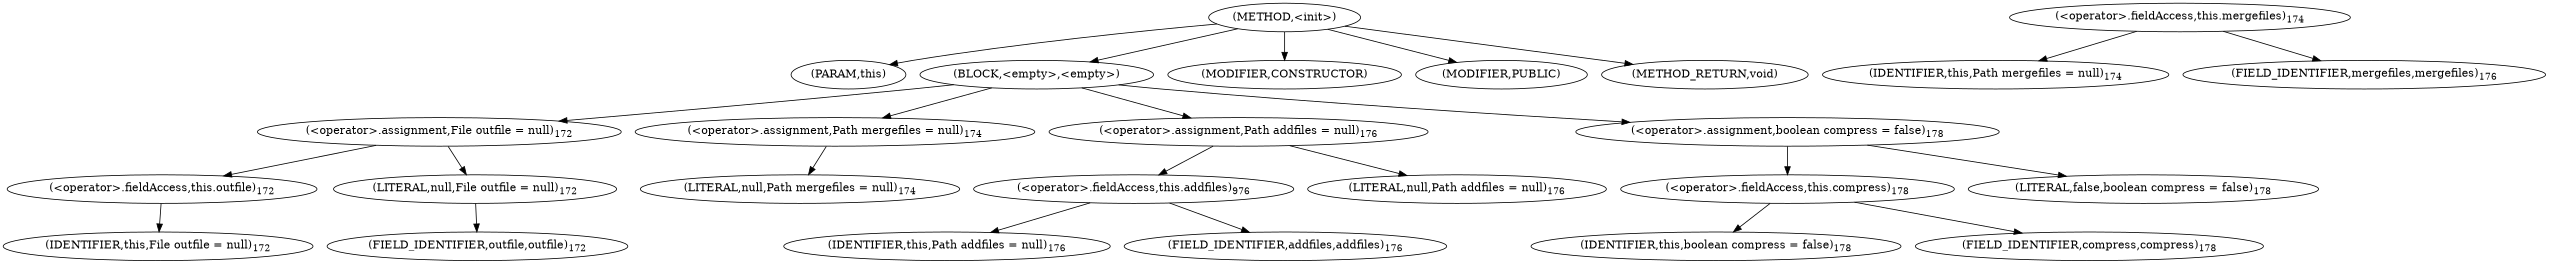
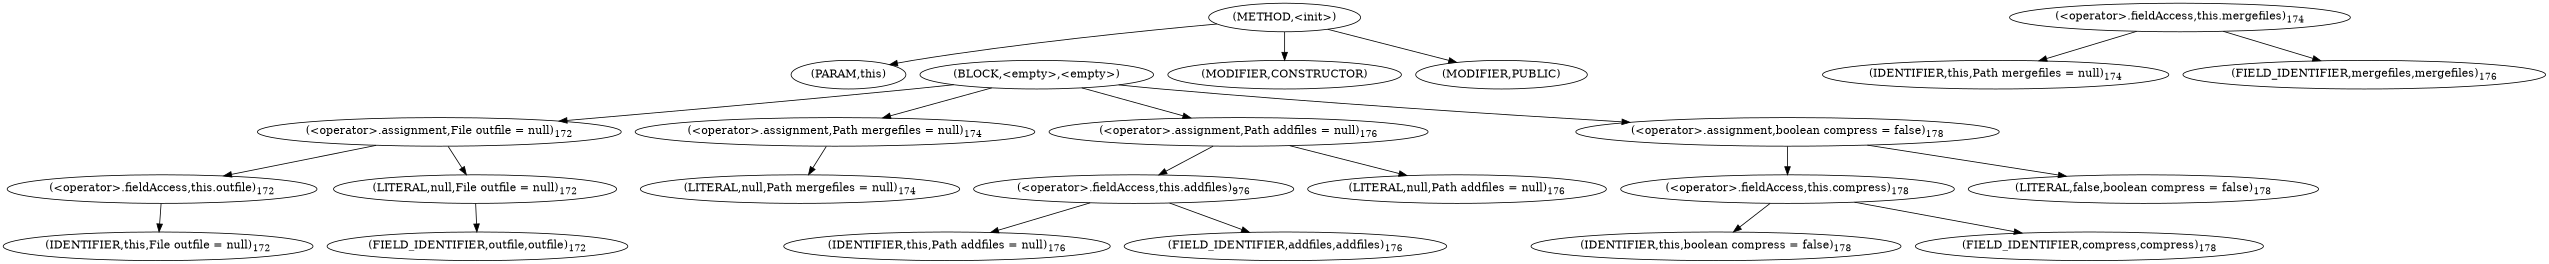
(1168, 44) -> none
(1705, 75) -> none
